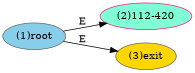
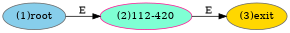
(87, 46) -> (205, 16)
